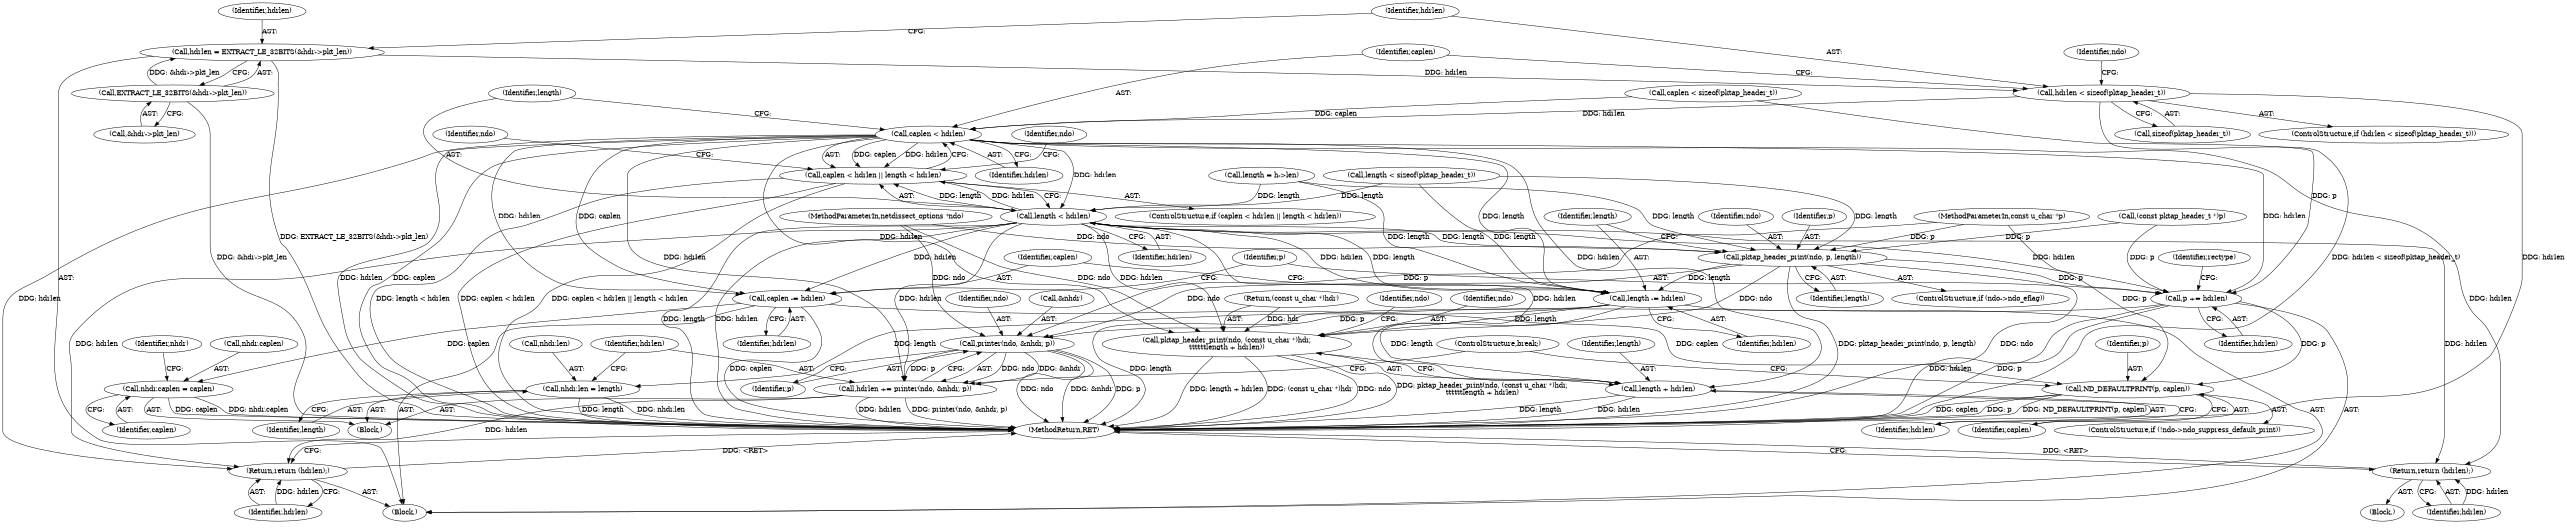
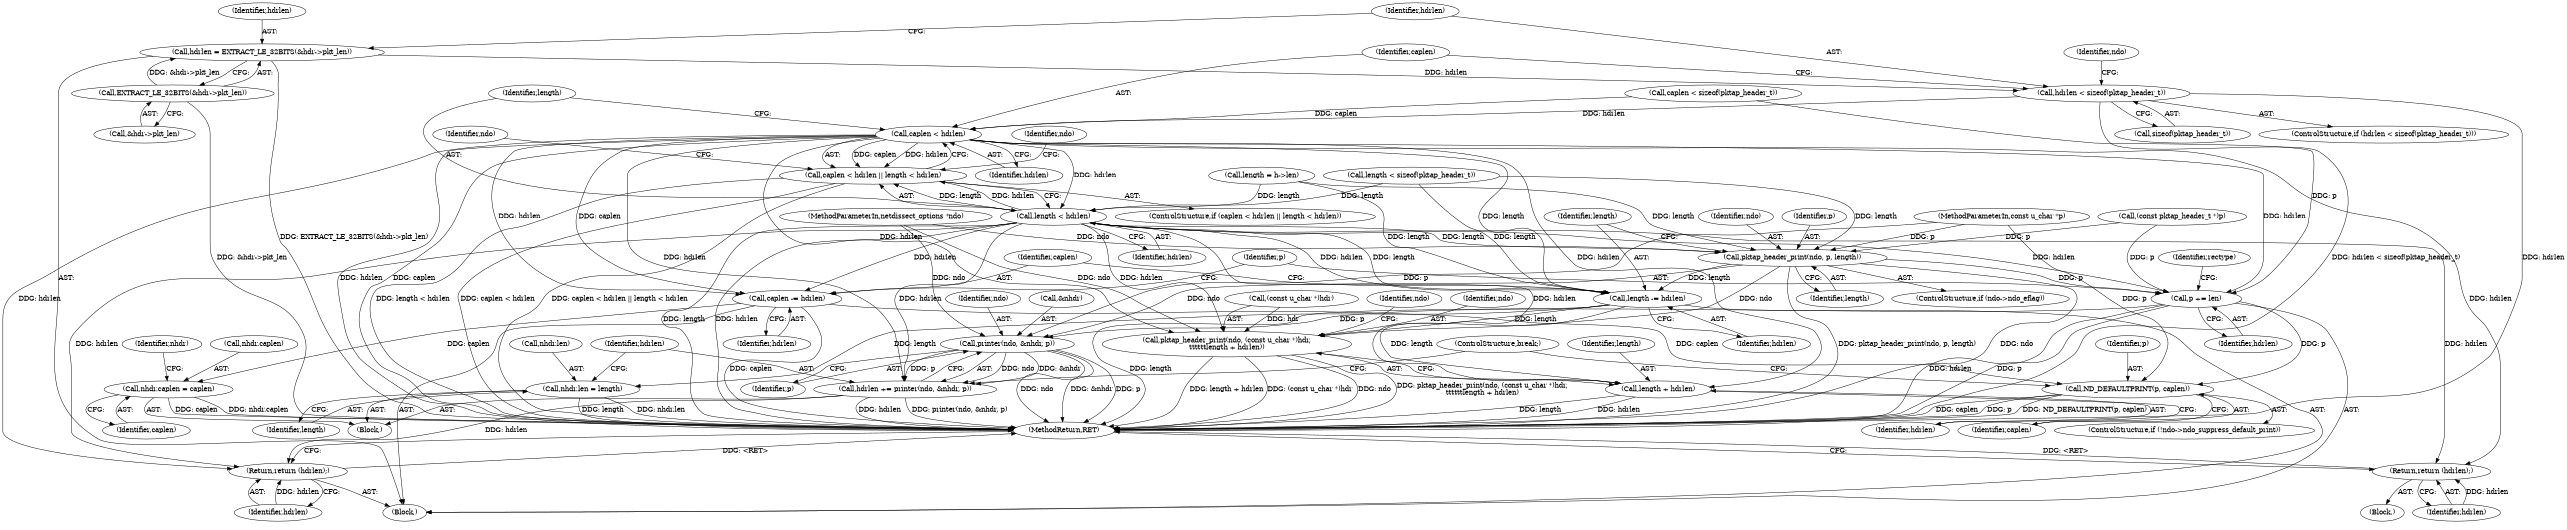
(1292, 299) -> (1292, 299)
(2196, 299) -> (2196, 299)
